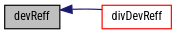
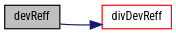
(87, 9) -> (75, 25)
